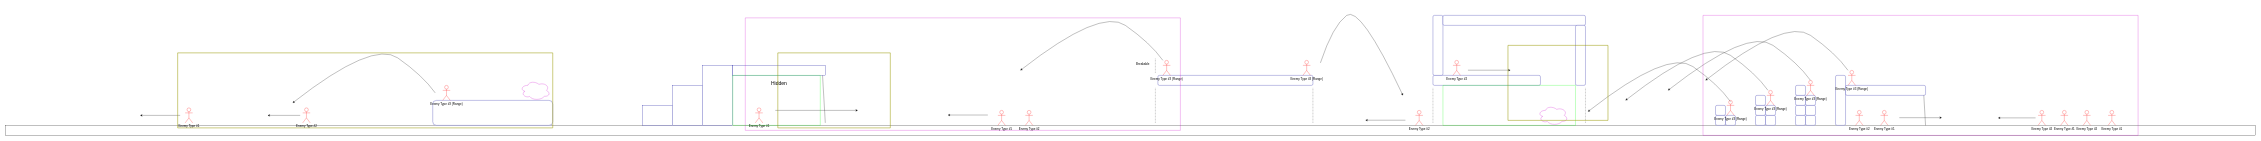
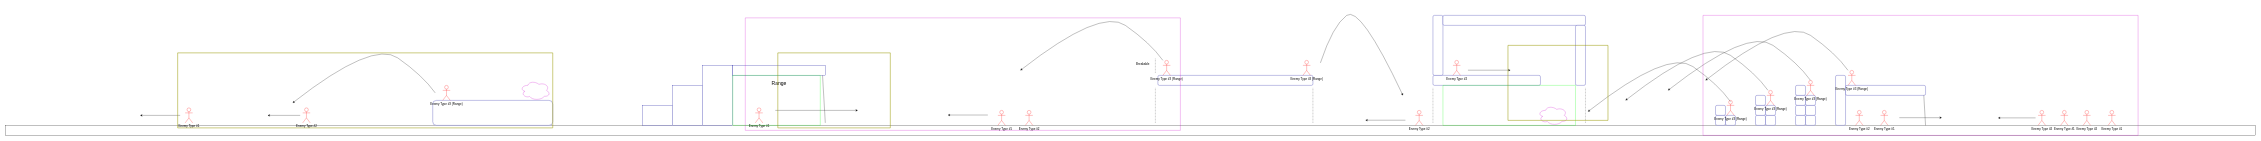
(779, 83) -> (779, 83)
